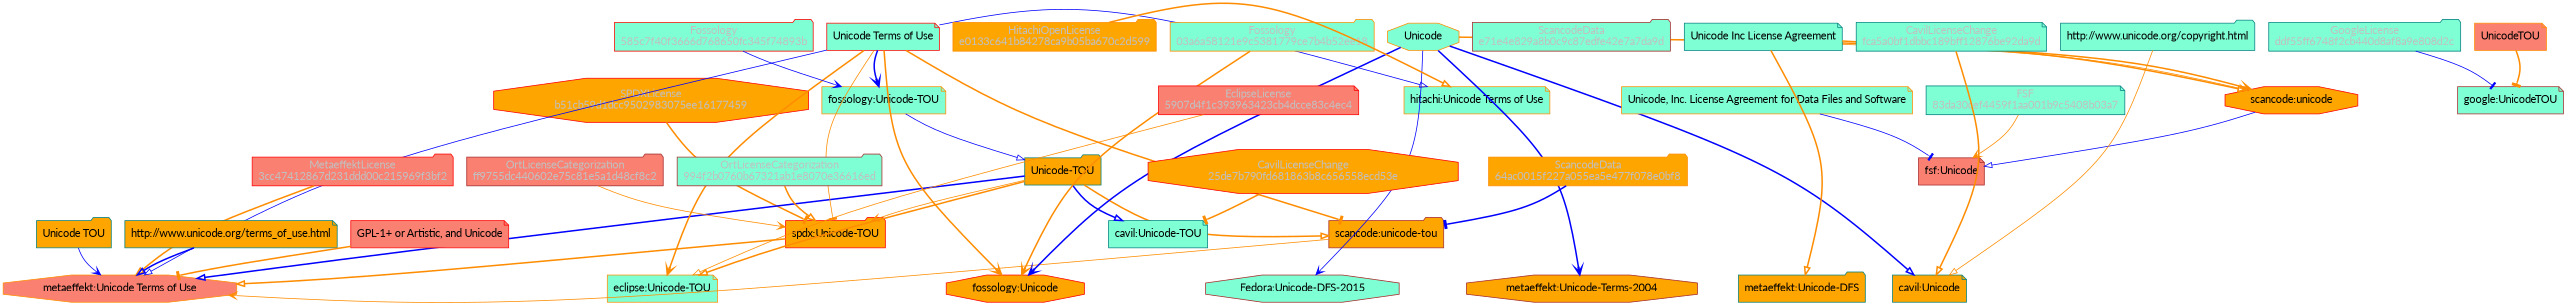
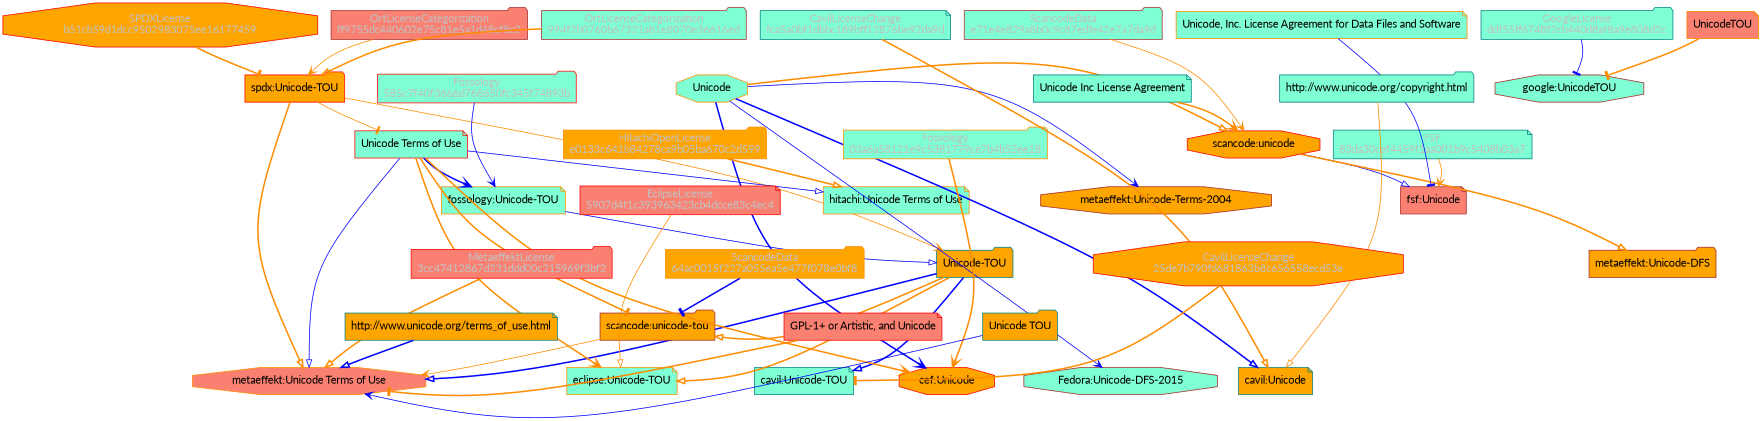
(2511, 100) -> (1569, 89)
(831, 128) -> (346, 116)
(1532, 145) -> (953, 87)
(1819, 154) -> (1463, 190)
(1015, 289) -> (947, 381)
(1802, 289) -> (1653, 264)
